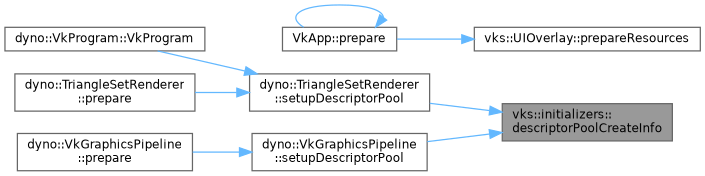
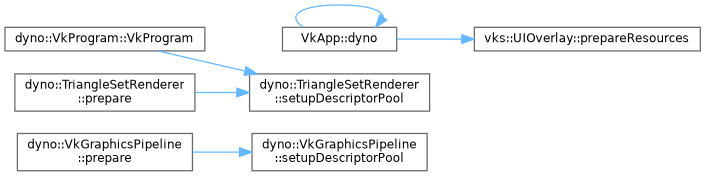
(340, 39) -> (340, 39)
(587, 122) -> none
